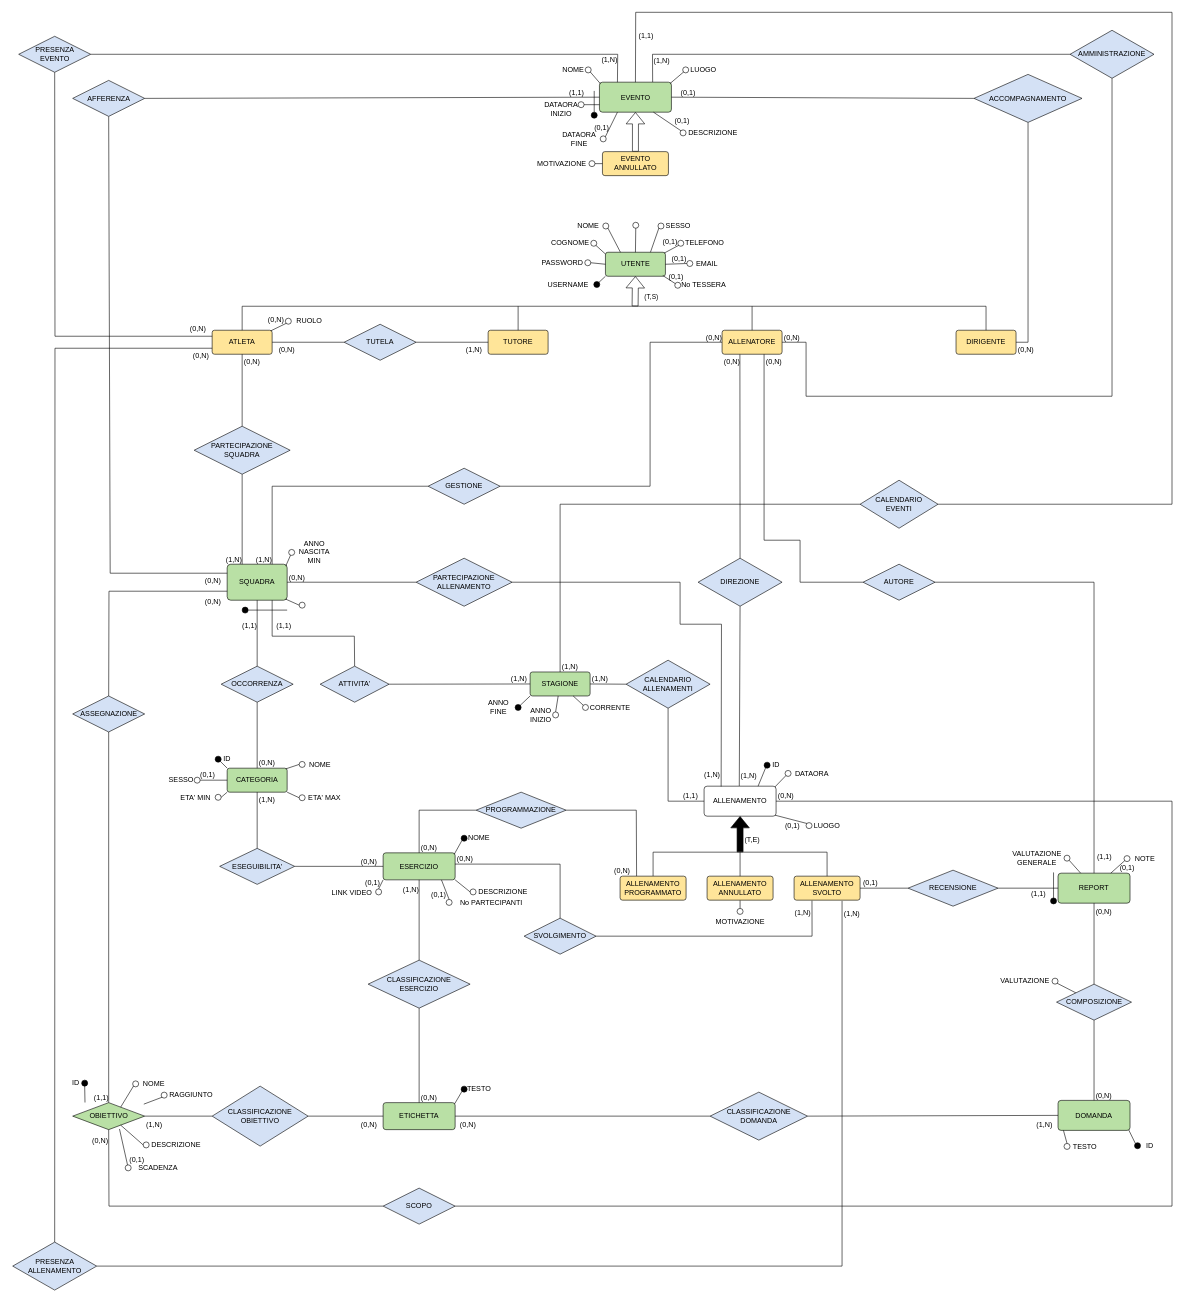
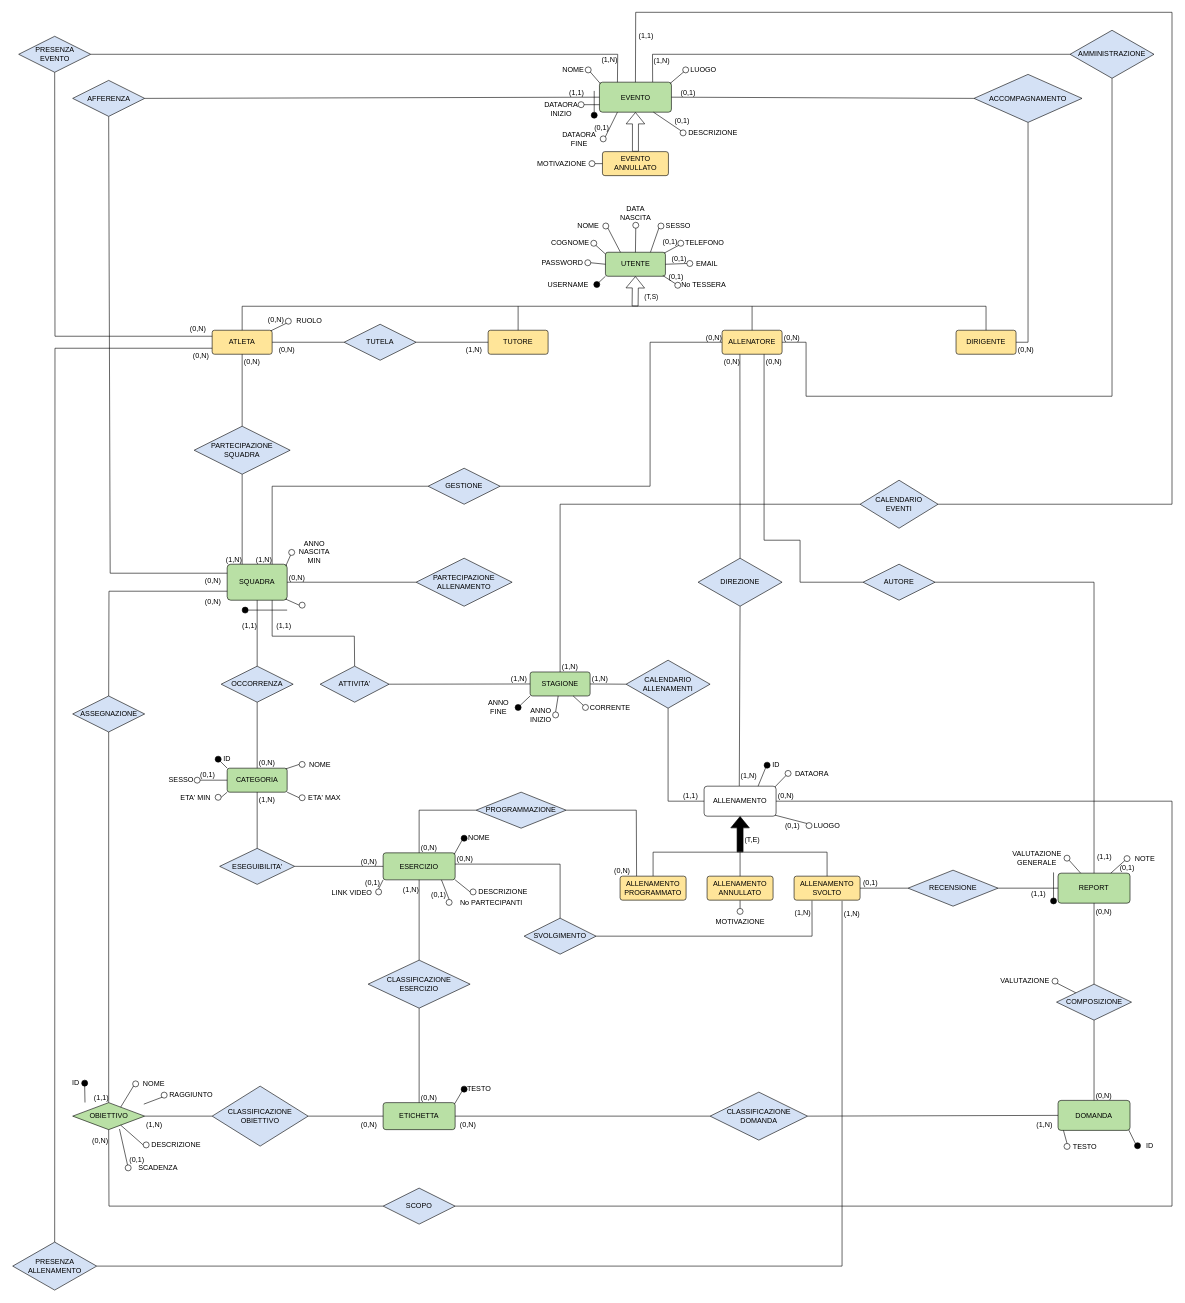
none -> (636, 213)
(680, 620) -> none
